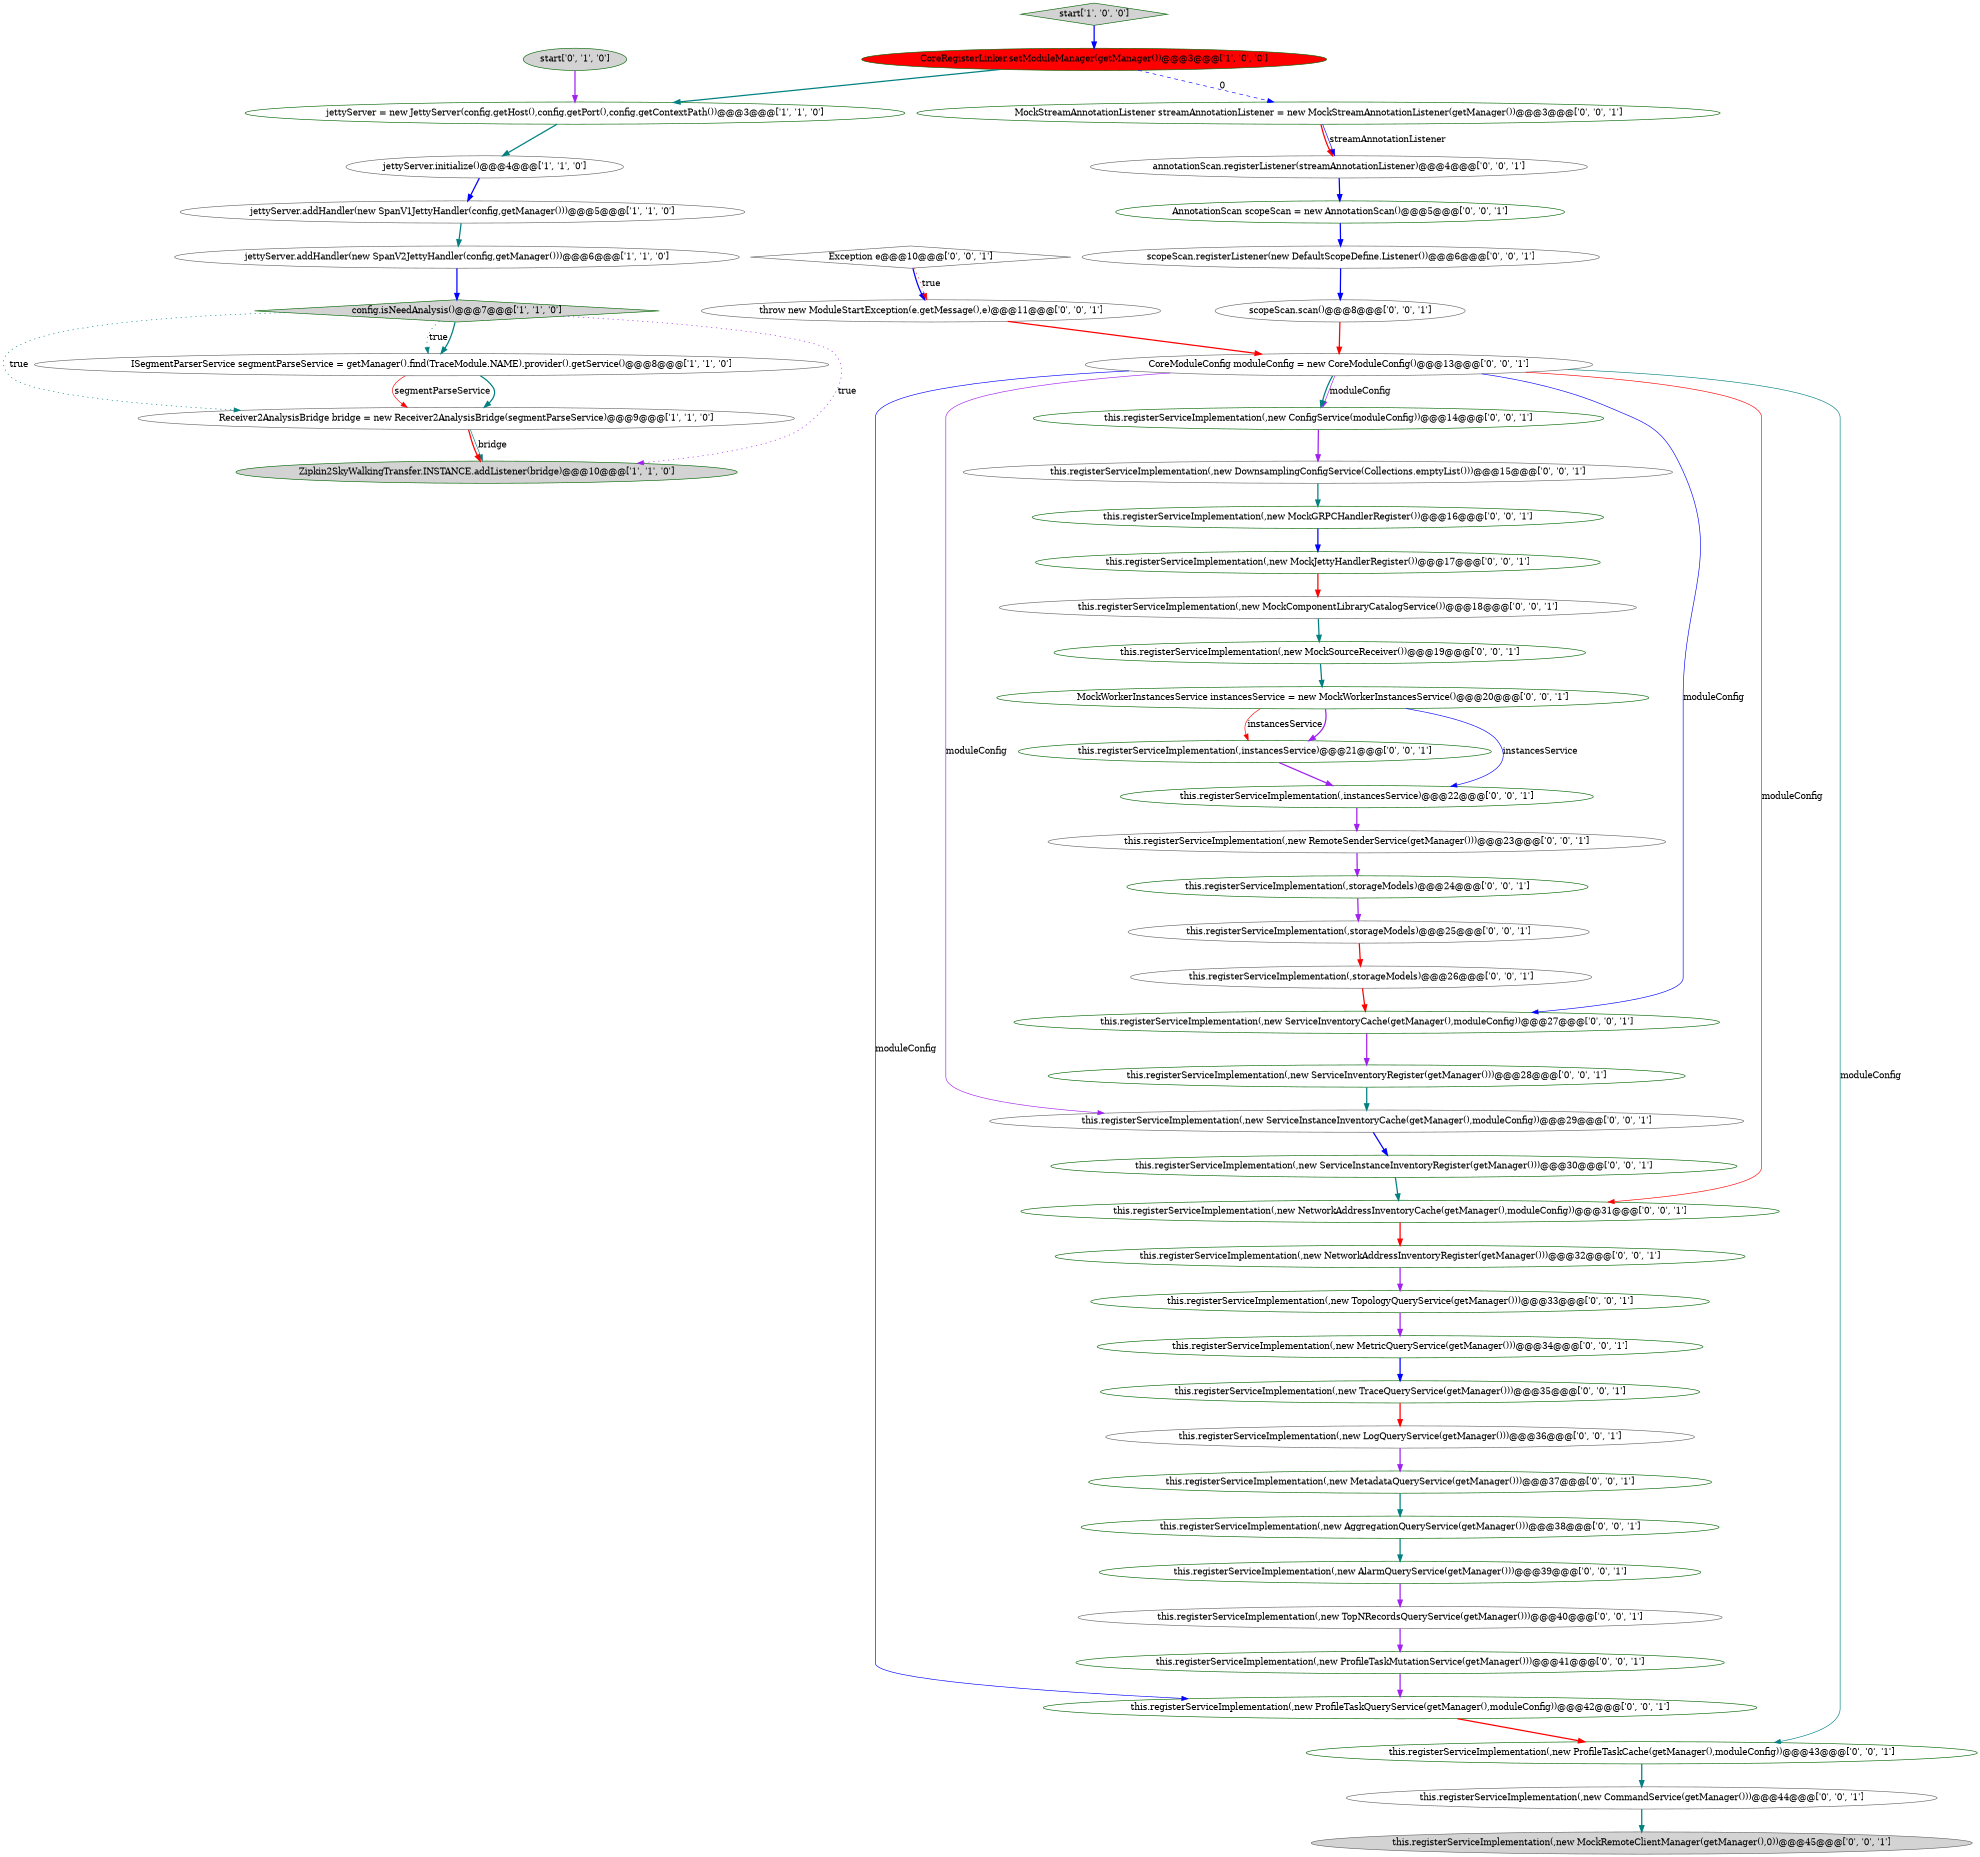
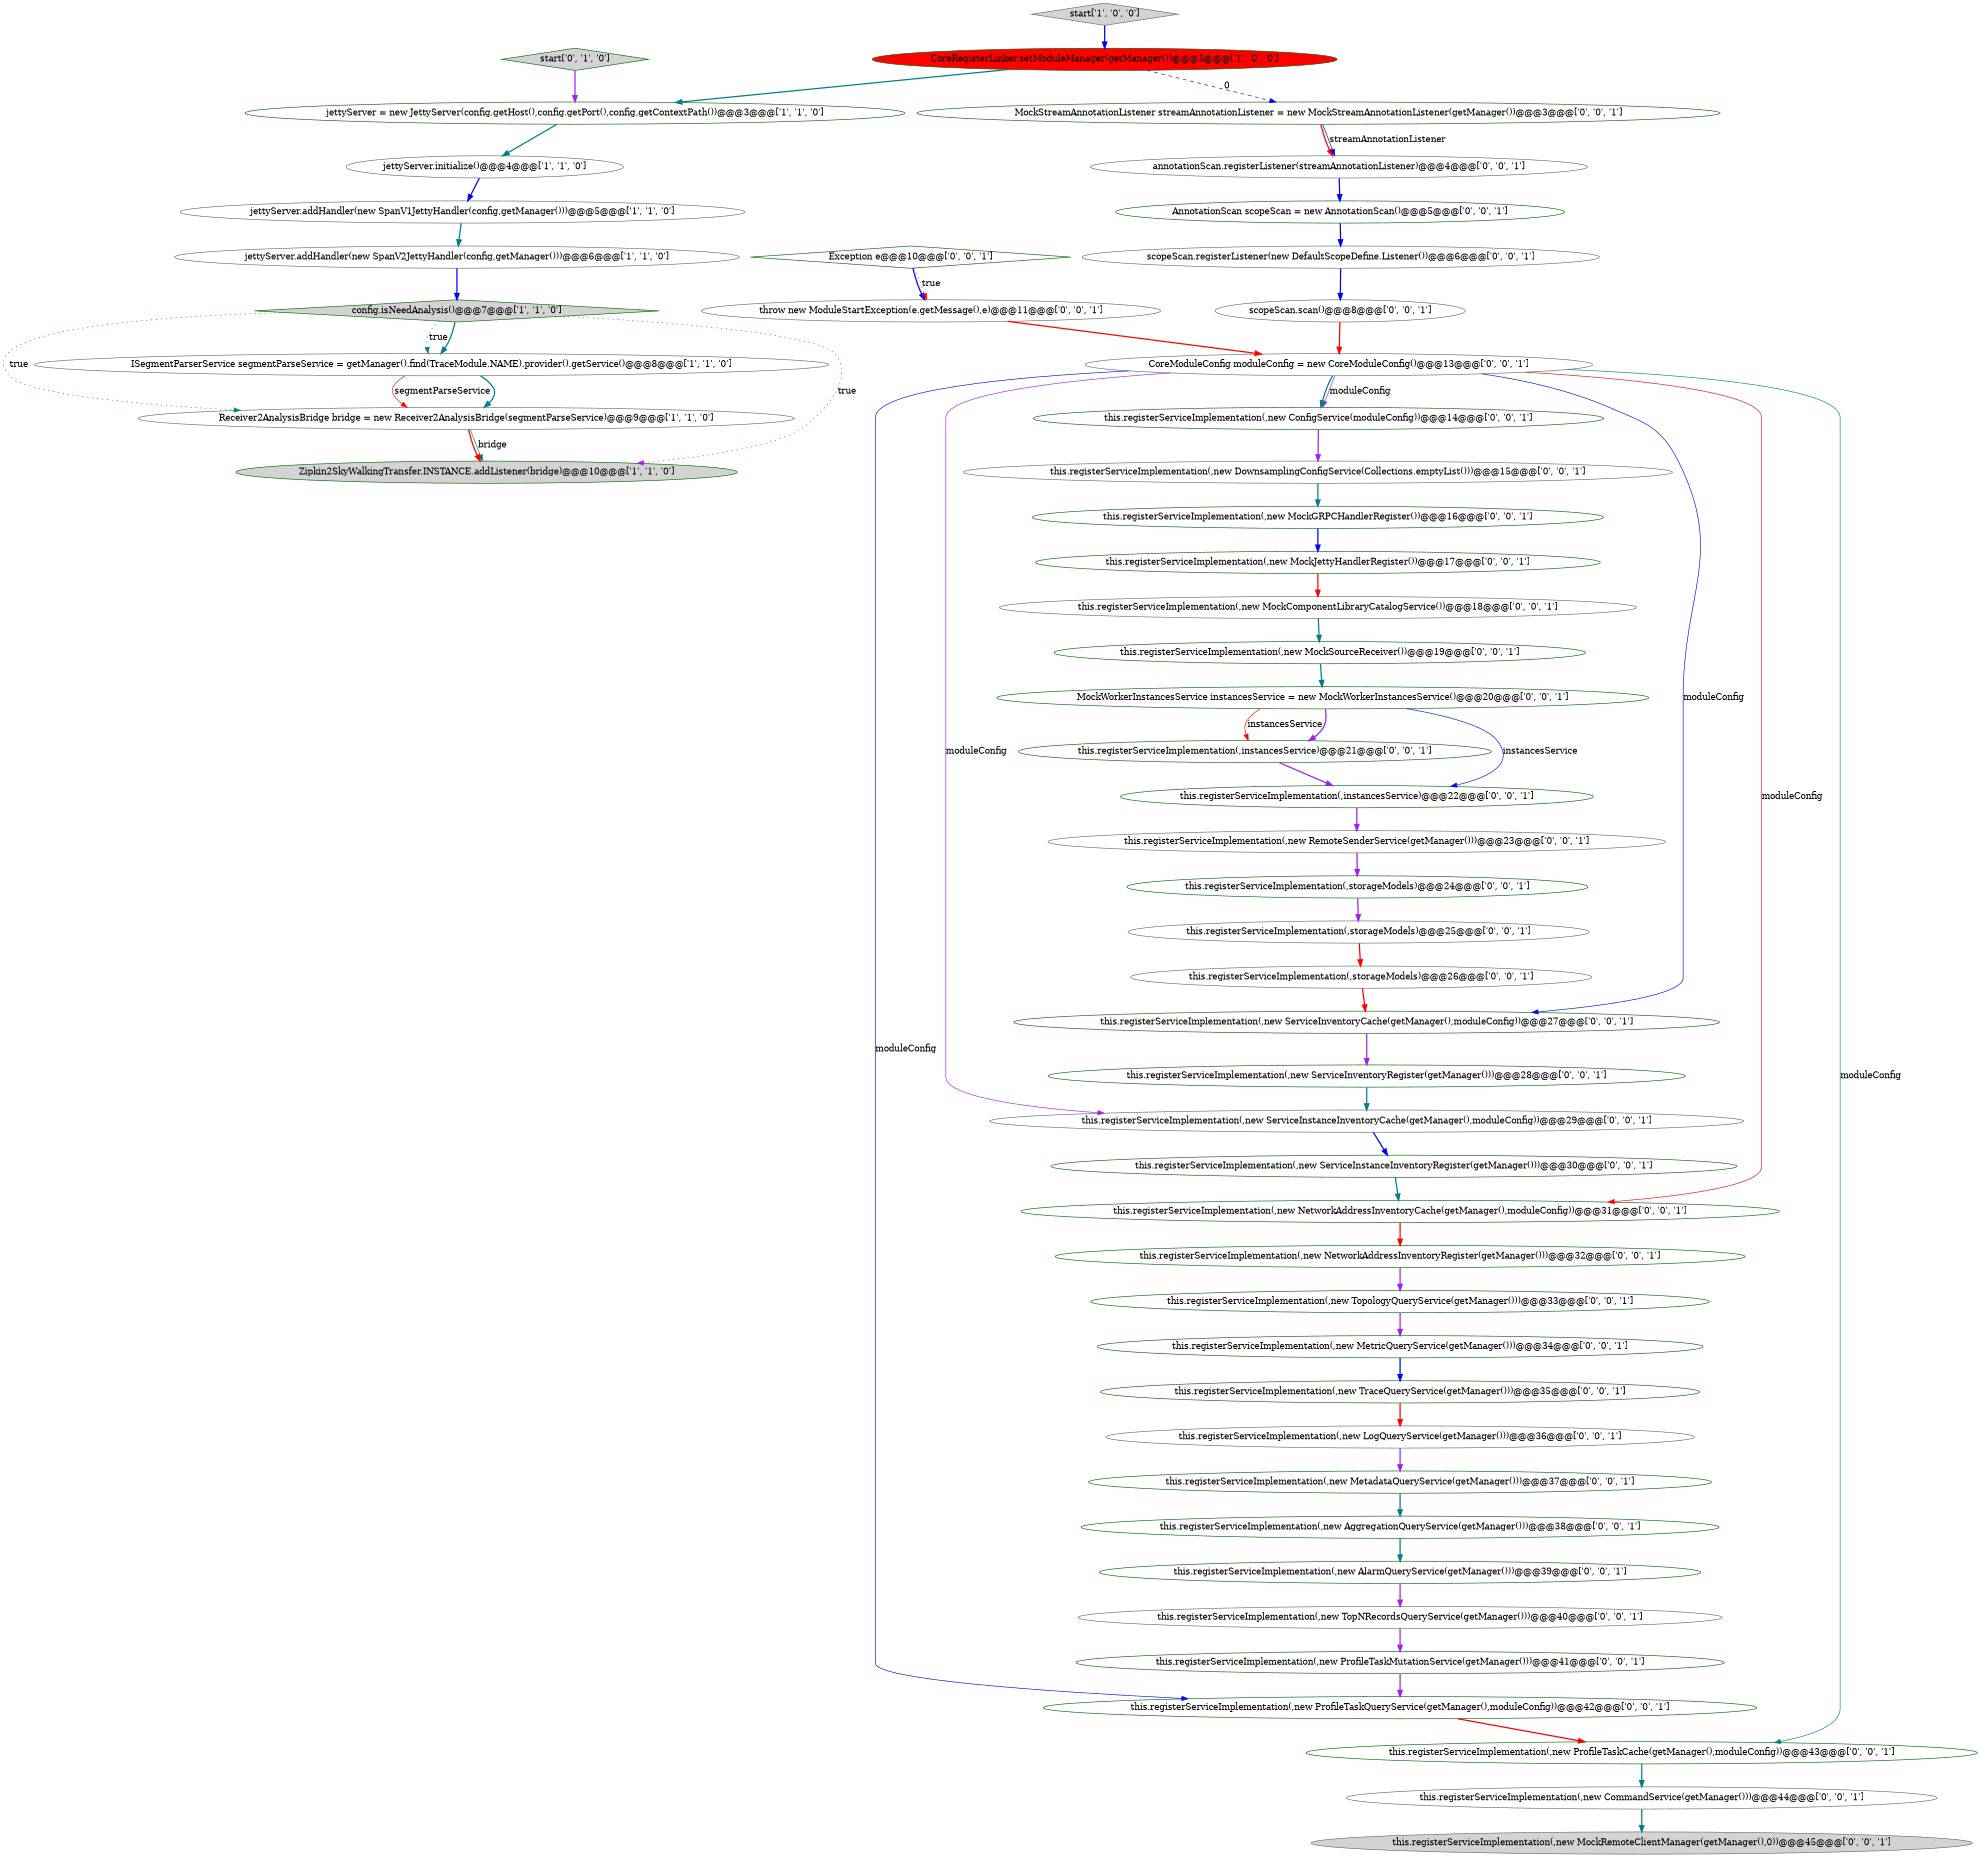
(1094, 14) -> (1105, 14)
(575, 59) -> (575, 59)
(911, 257) -> (911, 257)
